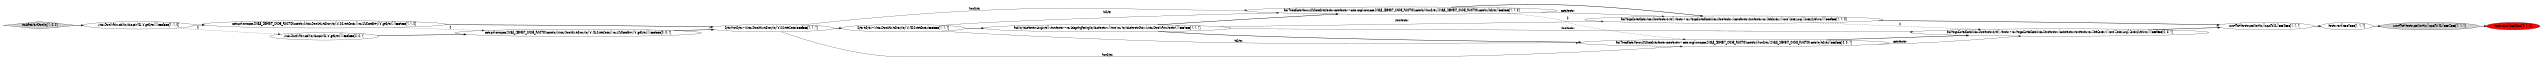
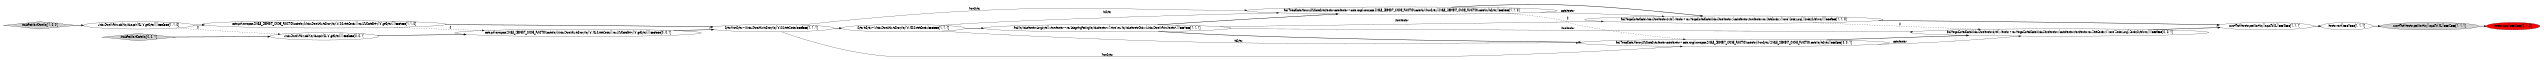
none -> (139, 37)
